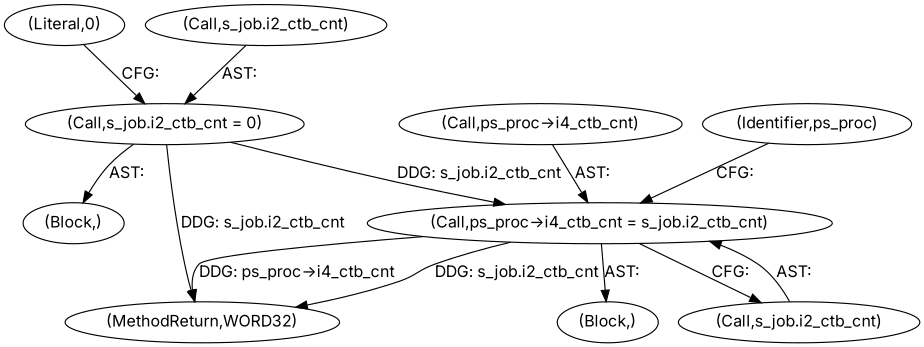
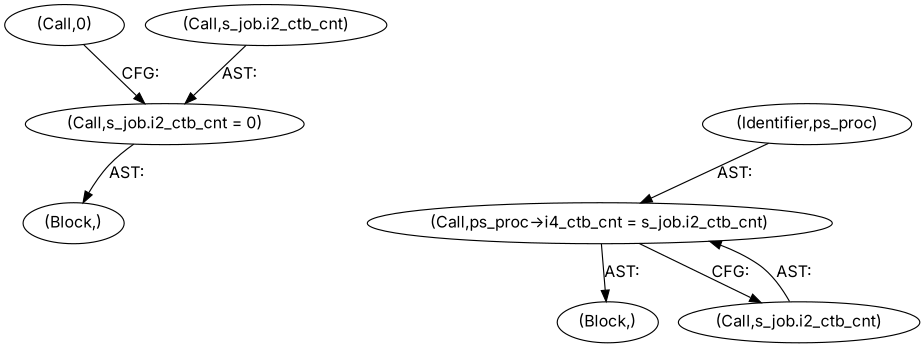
(65, 25) -> (65, 25)
(541, 124) -> none
(362, 174) -> none
(737, 174) -> (737, 174)
(202, 322) -> none
